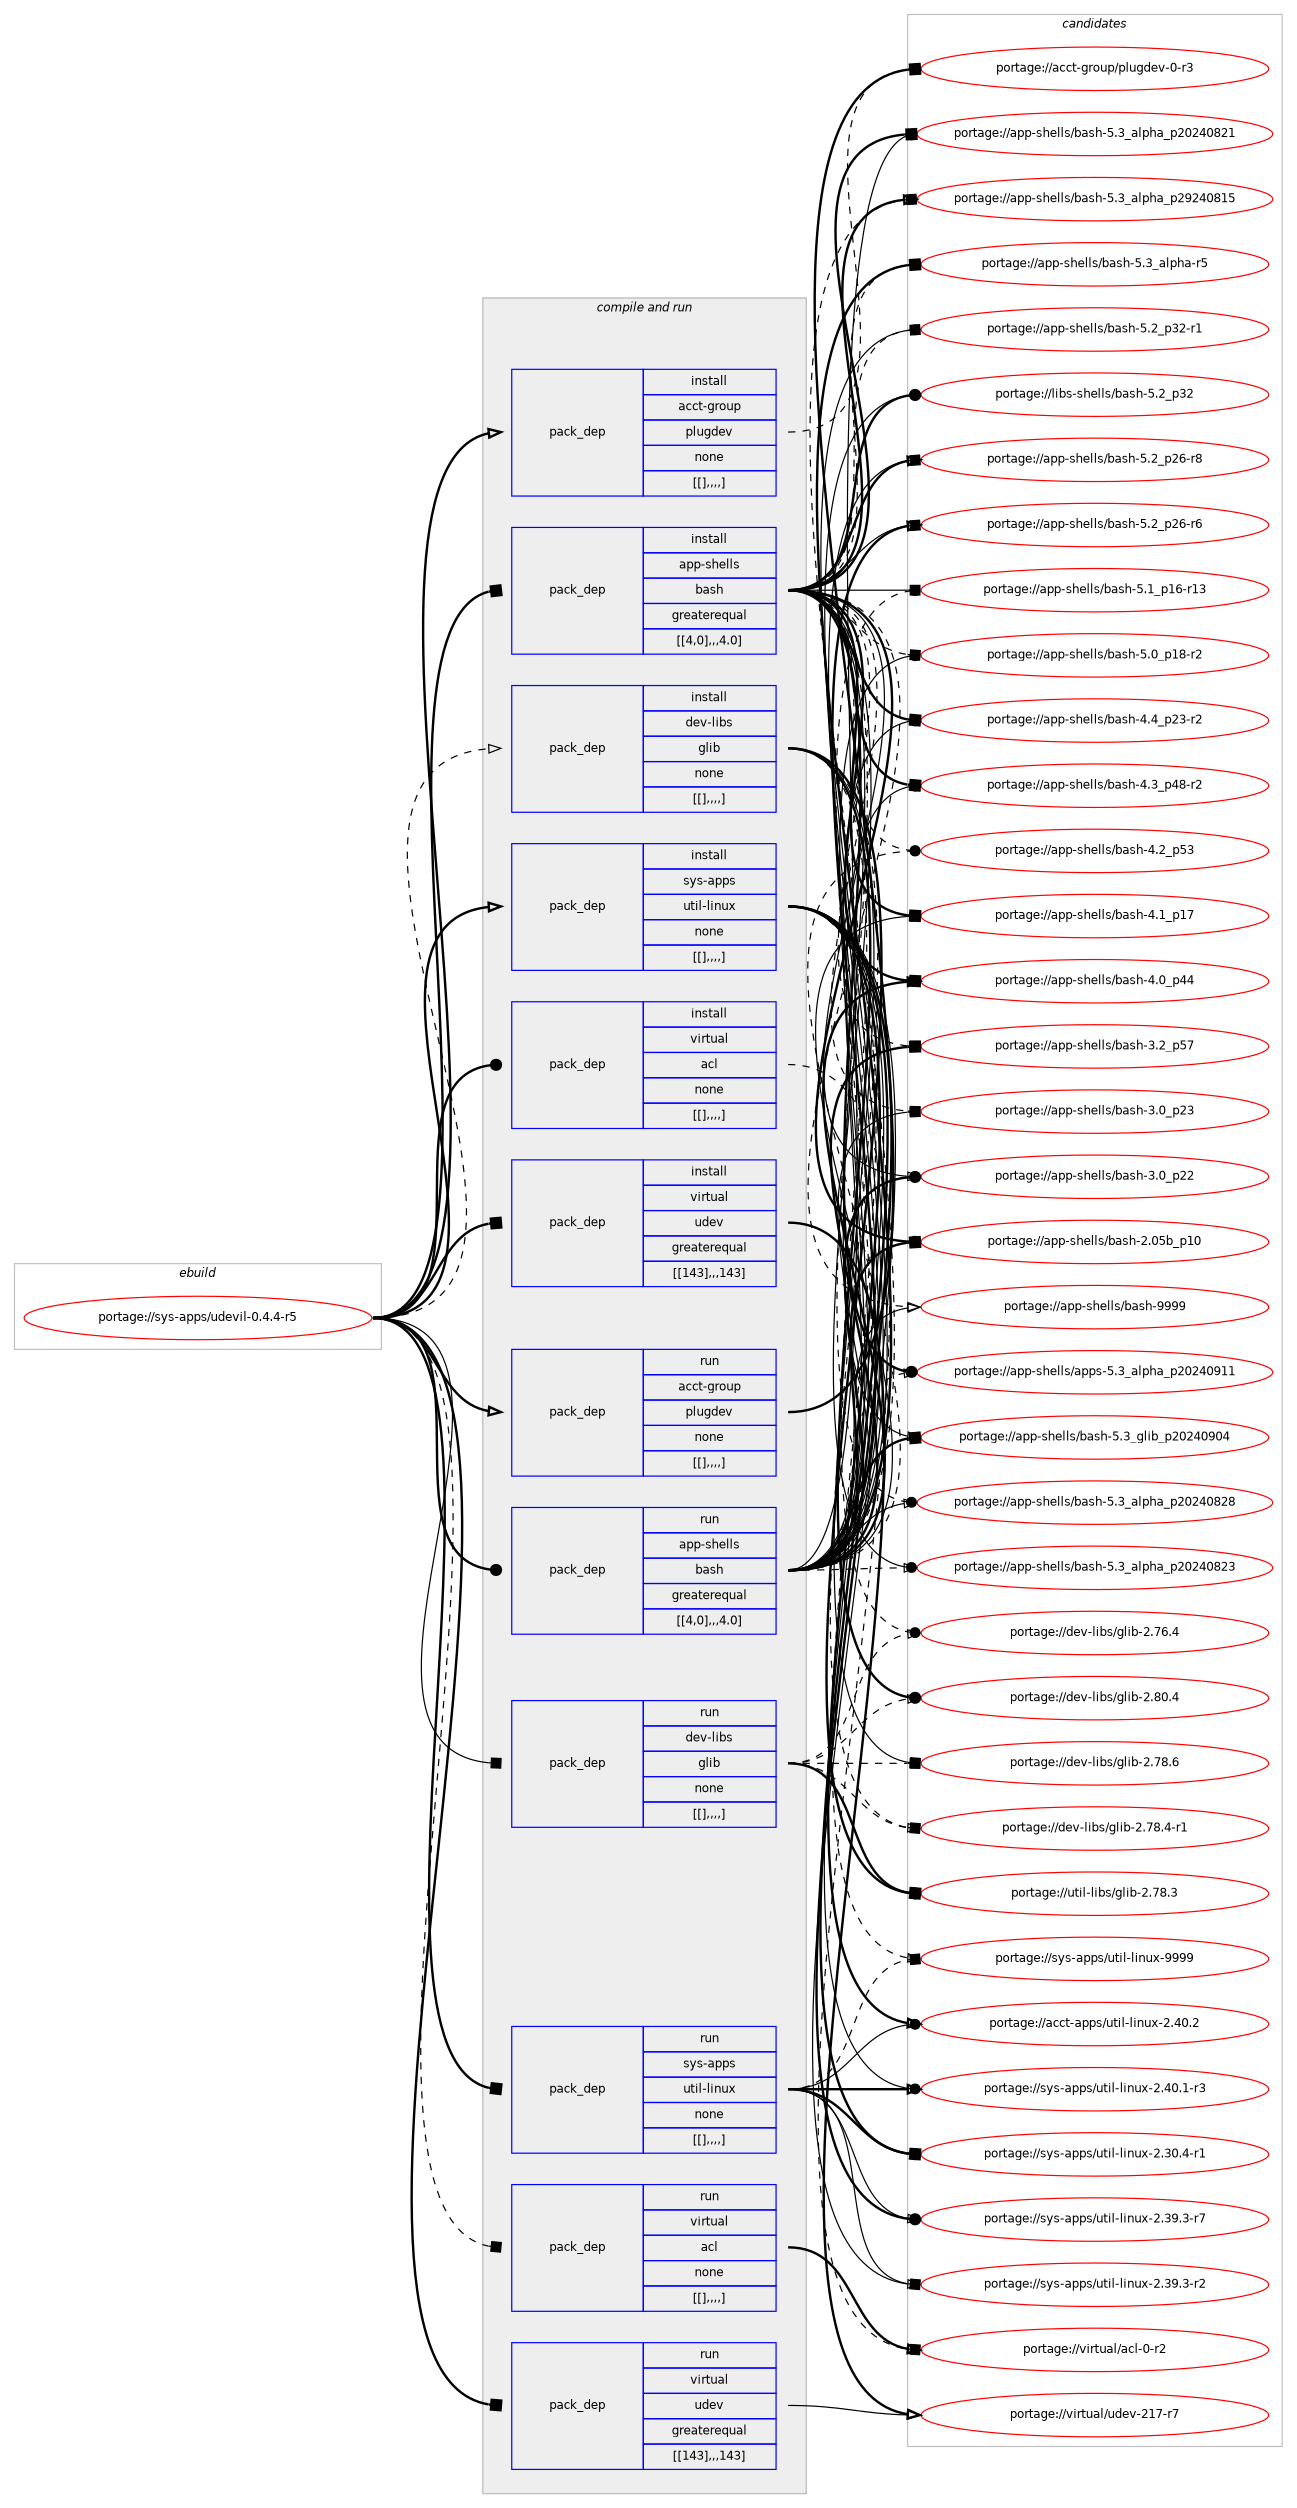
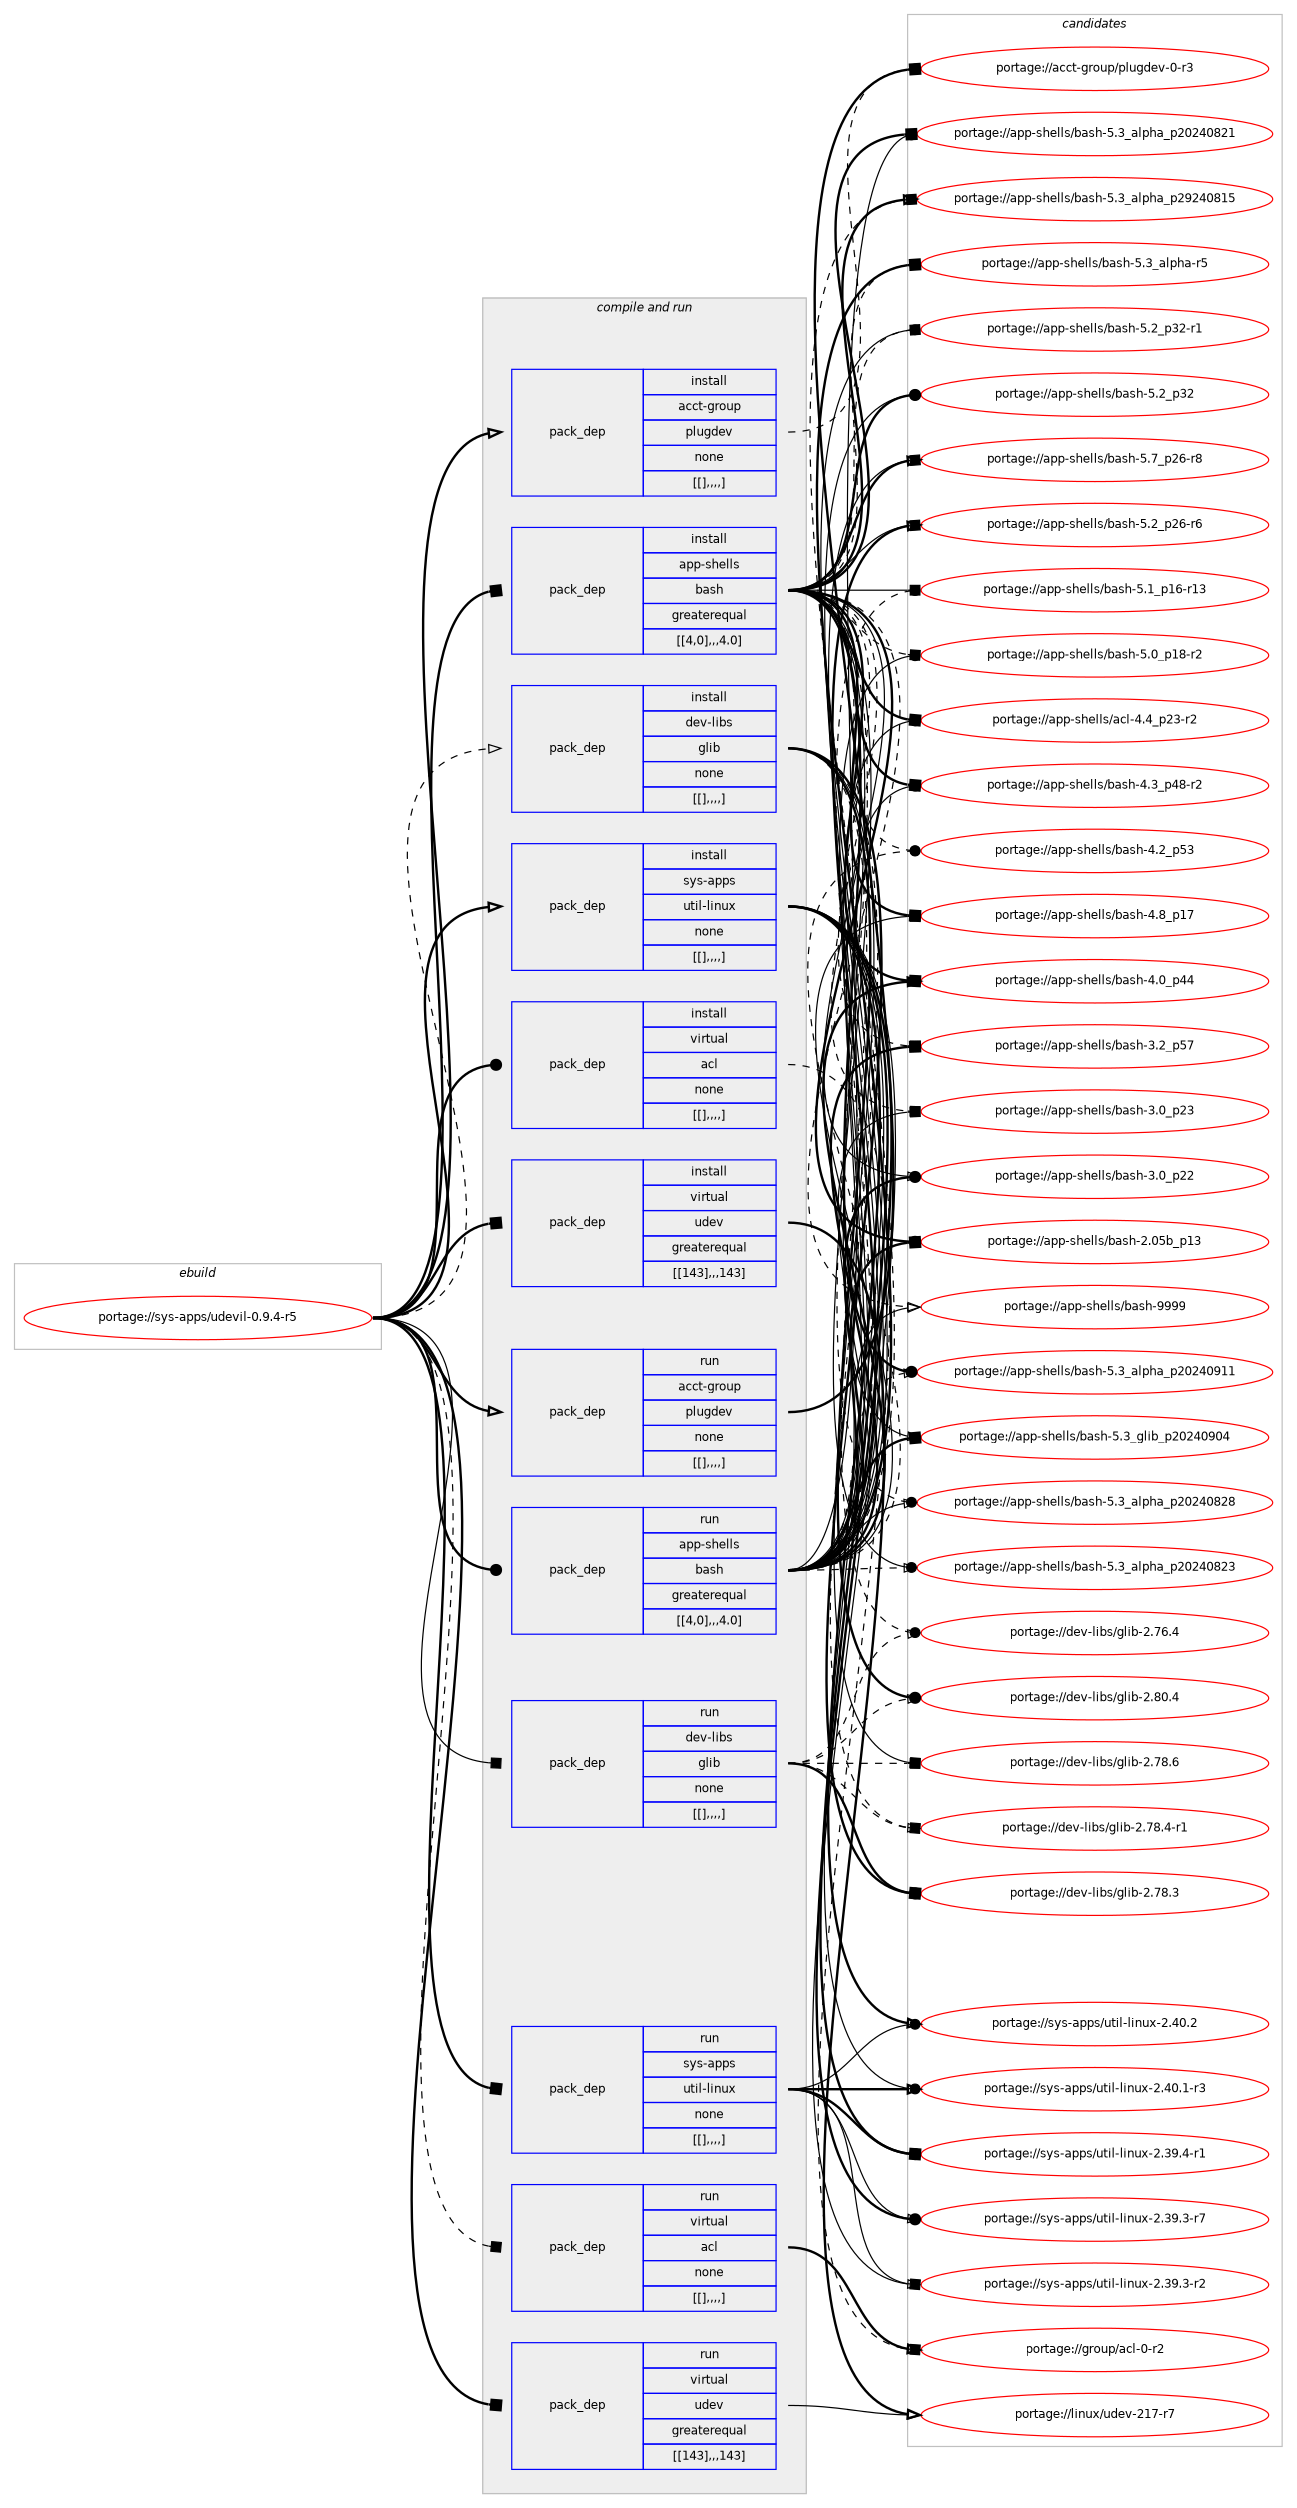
(1095, 395) -> (1095, 395)
(1095, 460) -> (1095, 460)
(1095, 721) -> (1095, 721)
(1095, 916) -> (1095, 916)
(1095, 1242) -> (1095, 1242)
(198, 1318) -> (198, 1318)
(1095, 1372) -> (1095, 1372)
(1095, 1894) -> (1095, 1894)
(1095, 1959) -> none
(1095, 2024) -> (1095, 2024)
(1095, 2154) -> (1095, 2154)
(1095, 2350) -> (1095, 2350)
(1095, 2415) -> (1095, 2415)
